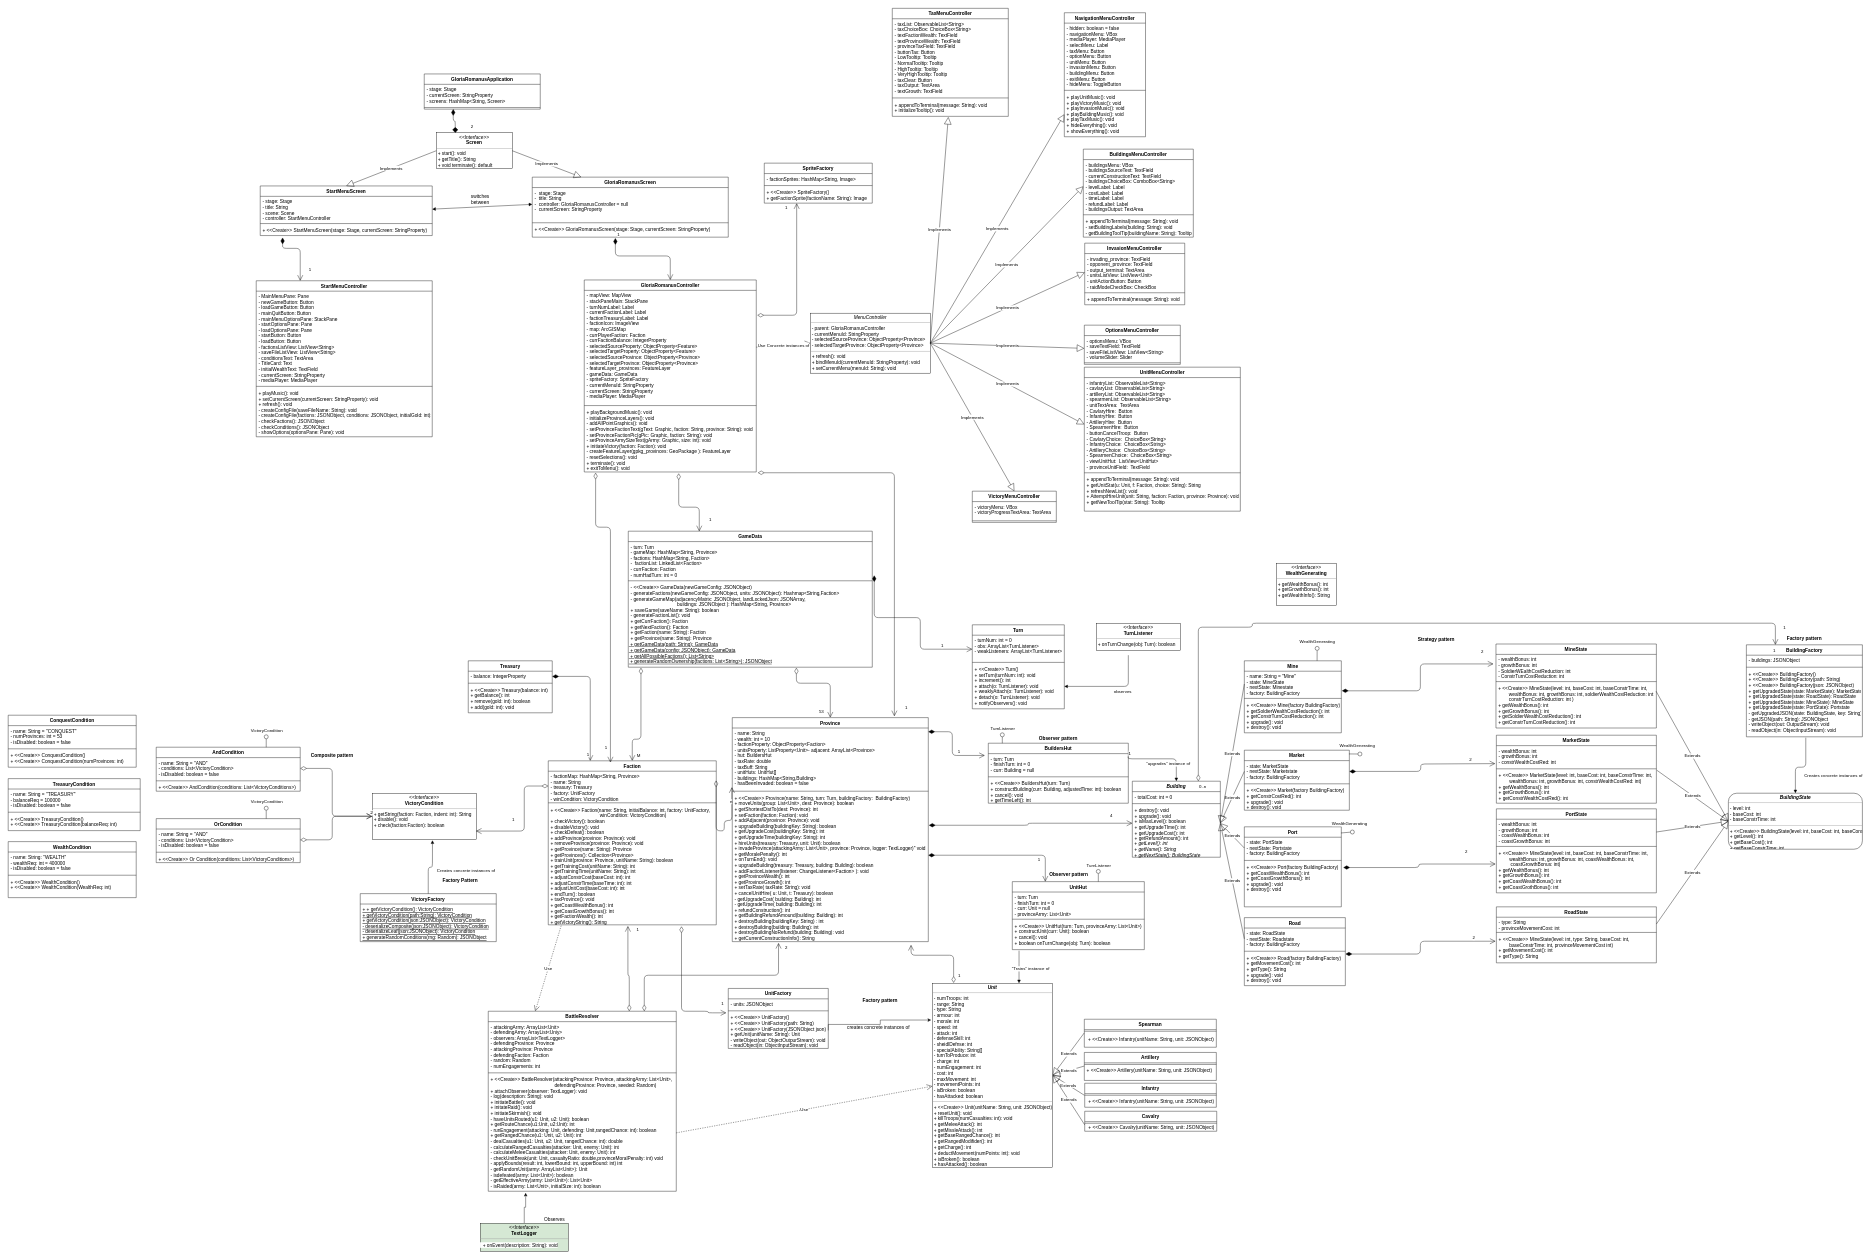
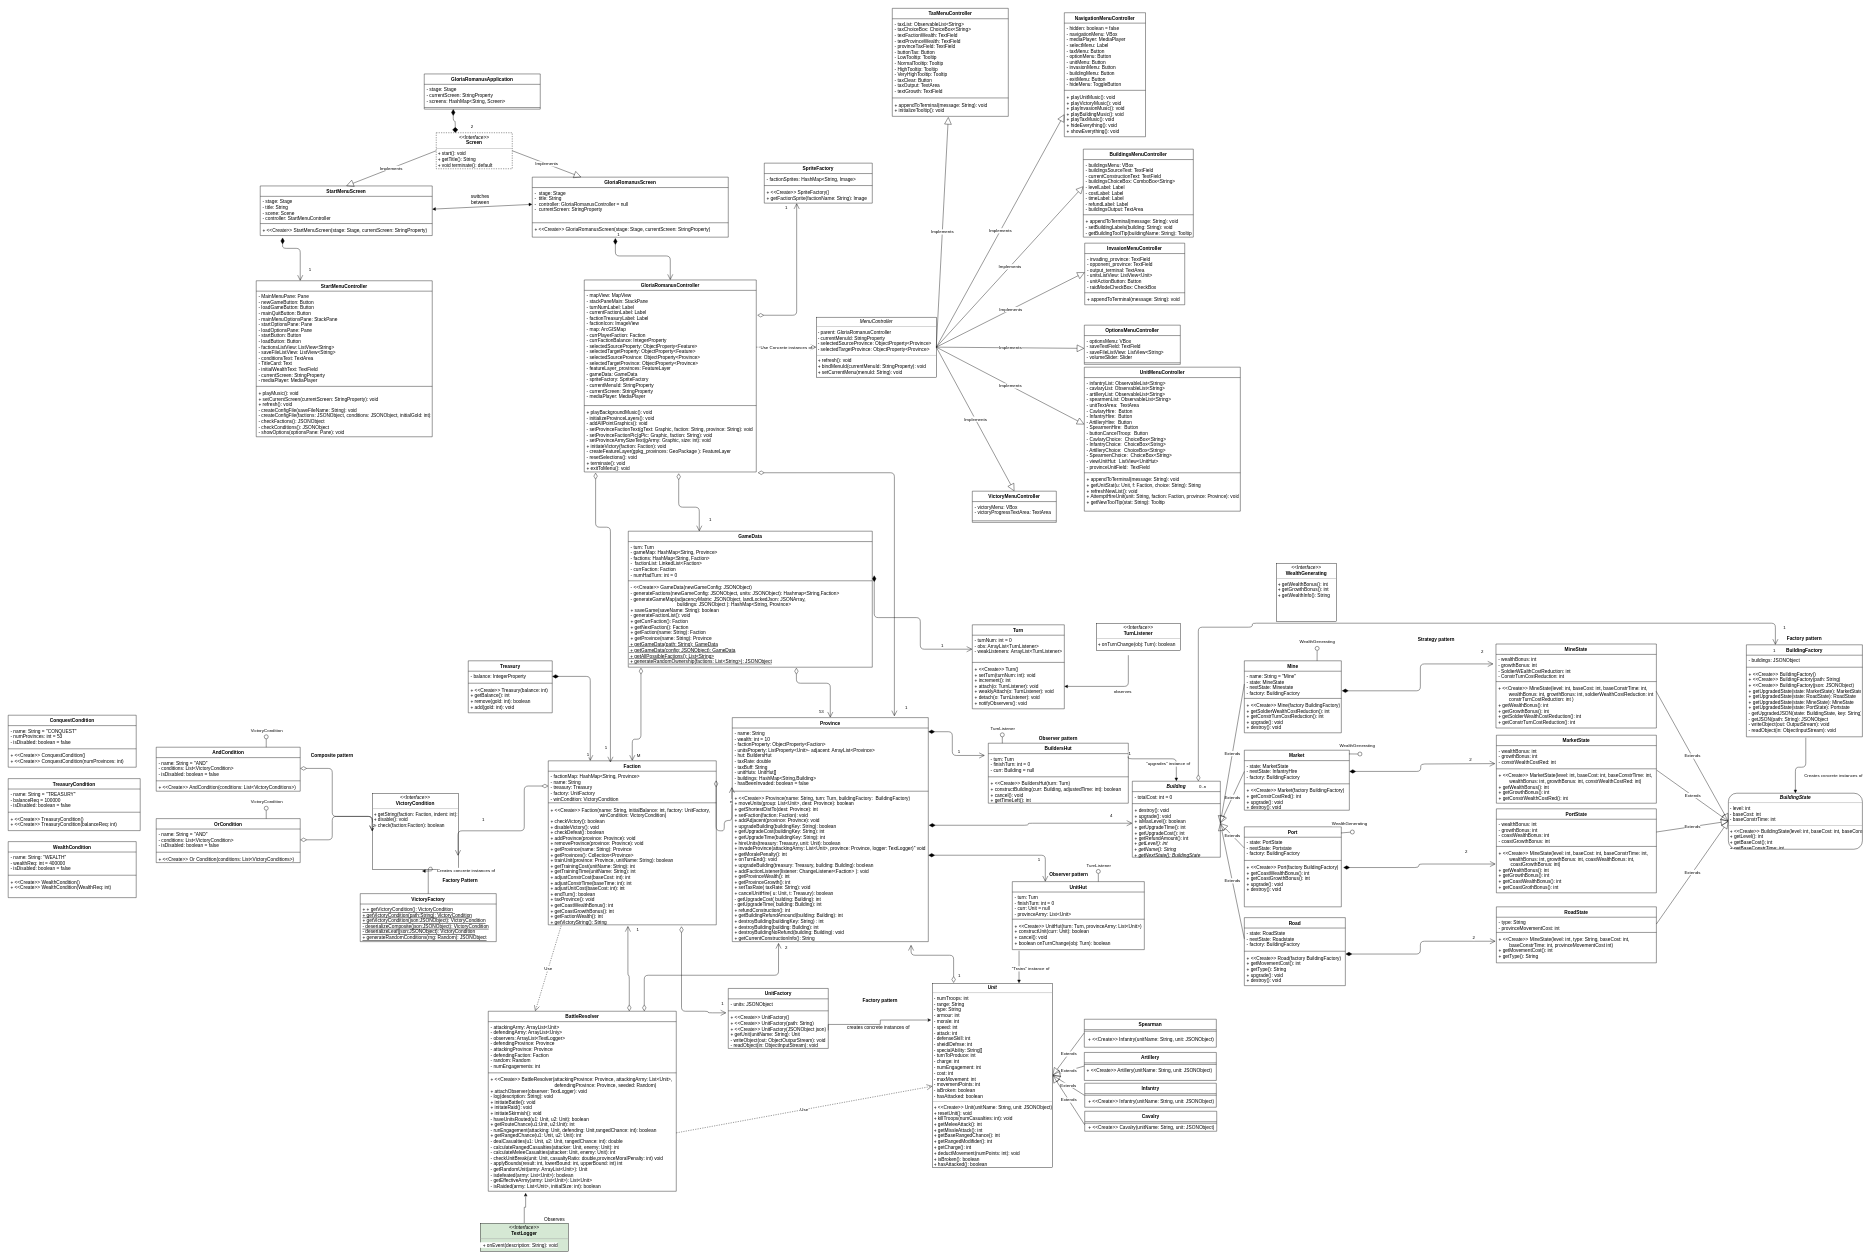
(474, 151) -> (474, 151)
(870, 343) -> (876, 347)
(1306, 584) -> (1306, 592)
(1271, 766) -> (1271, 766)
(424, 816) -> (415, 831)
